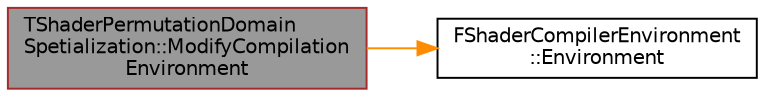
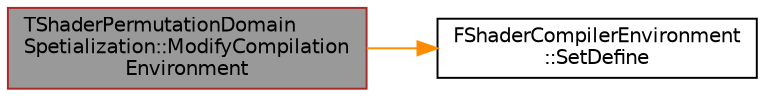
(597, 48) -> (597, 48)
